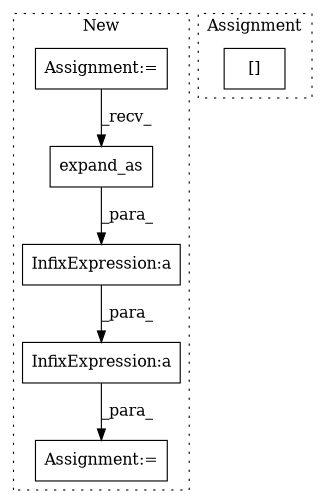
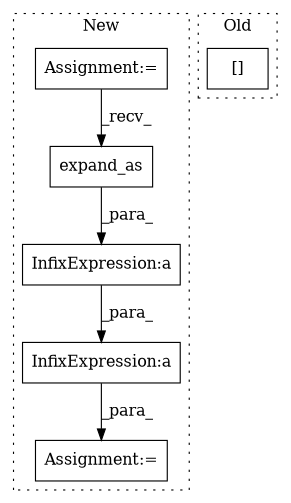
(255, 26) -> (238, 26)
